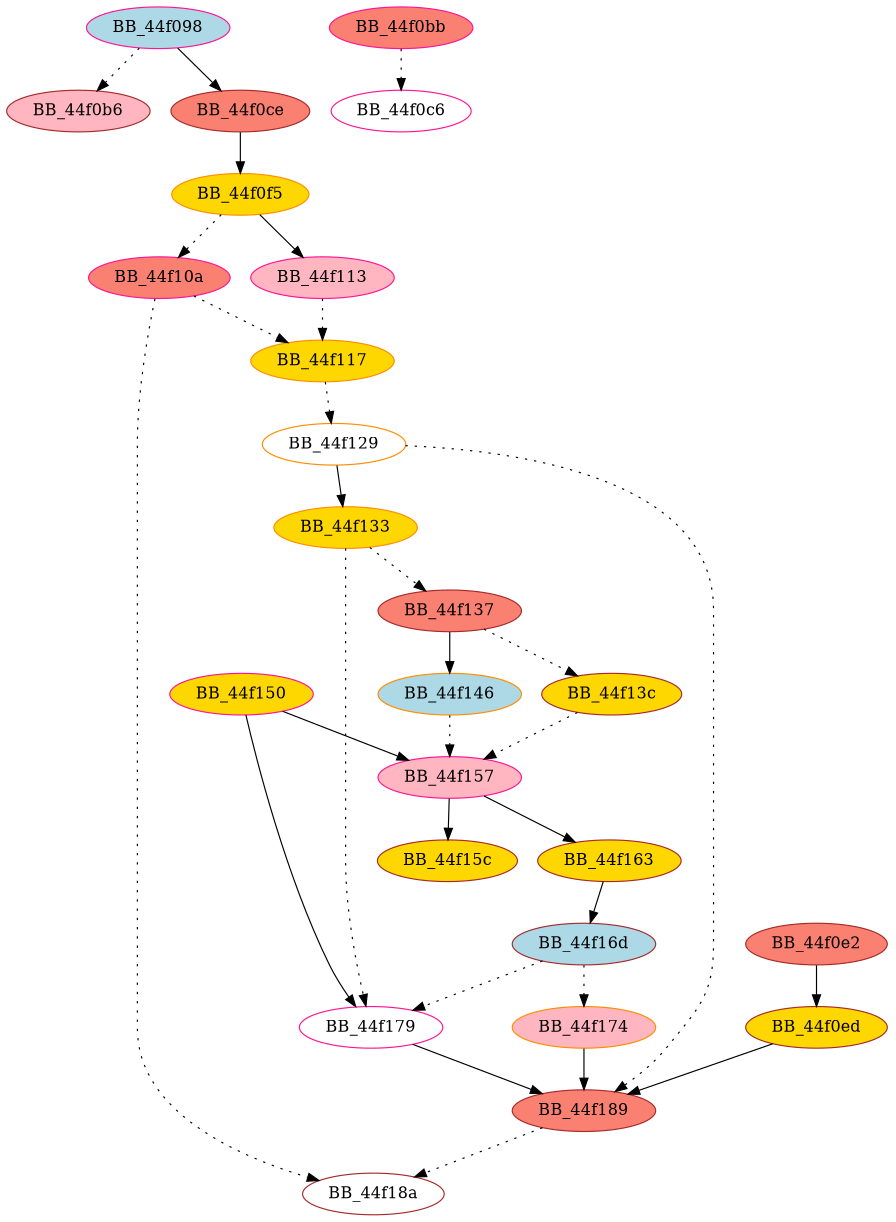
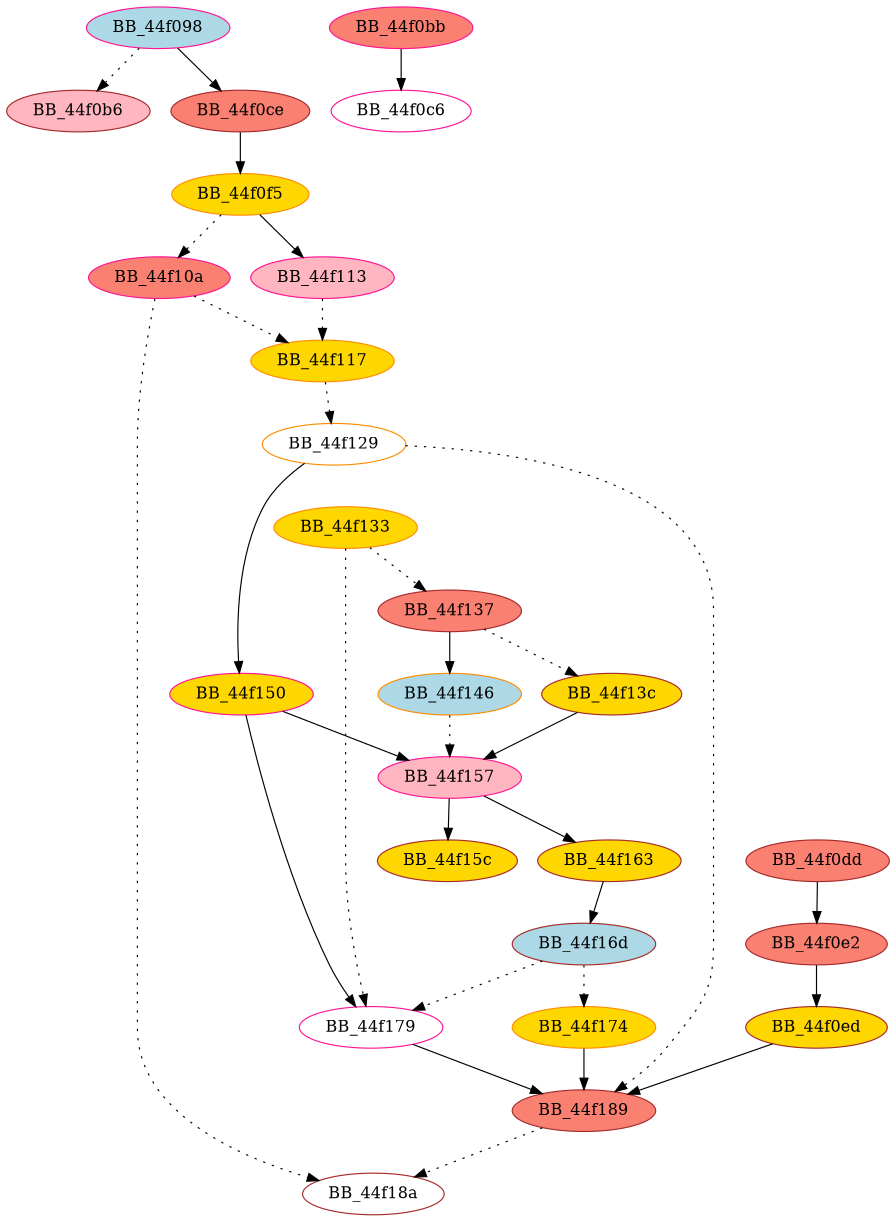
(401, 64) -> (401, 64)
(339, 480) -> (247, 553)
(536, 733) -> (536, 733)
none -> (818, 861)
(584, 1027) -> (584, 1027)
